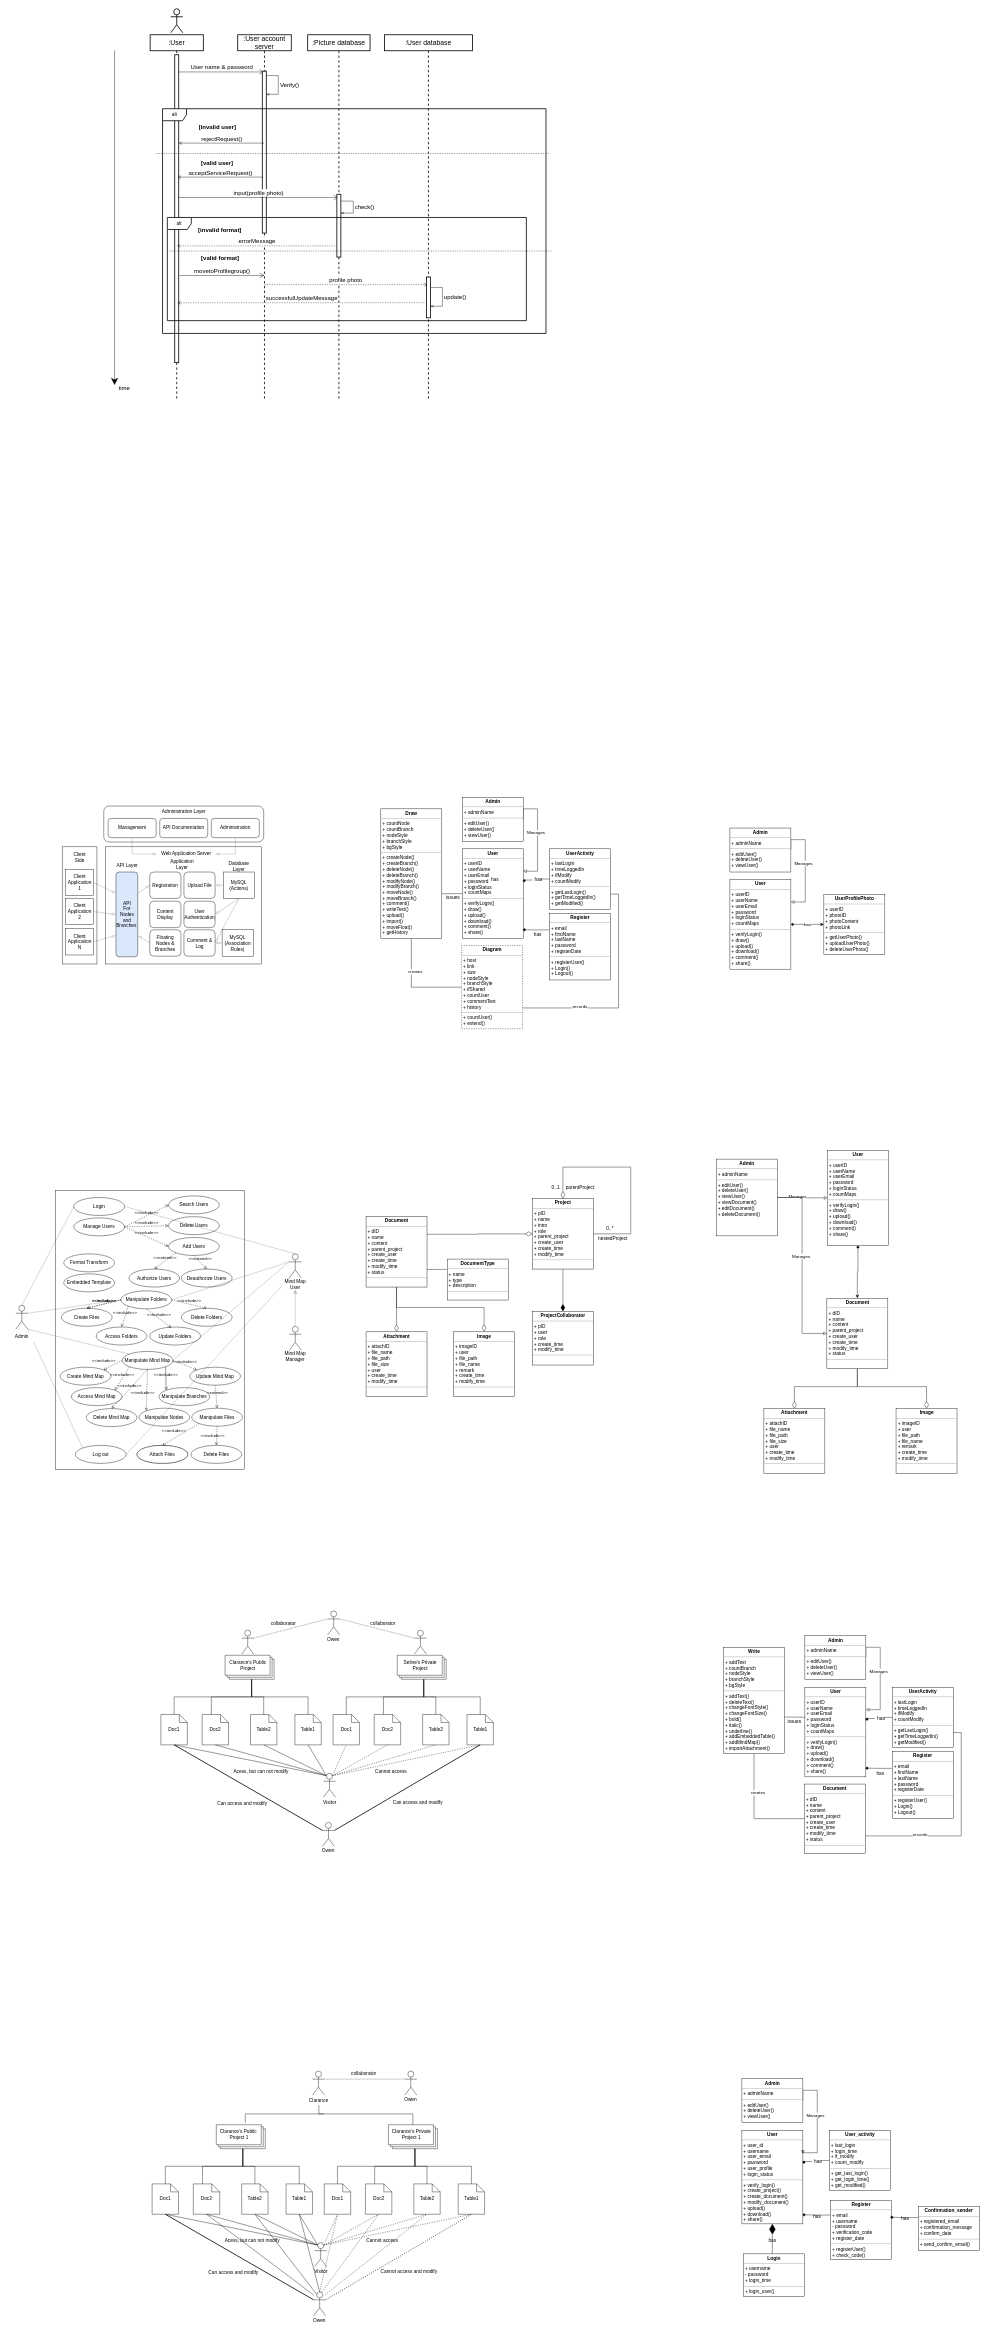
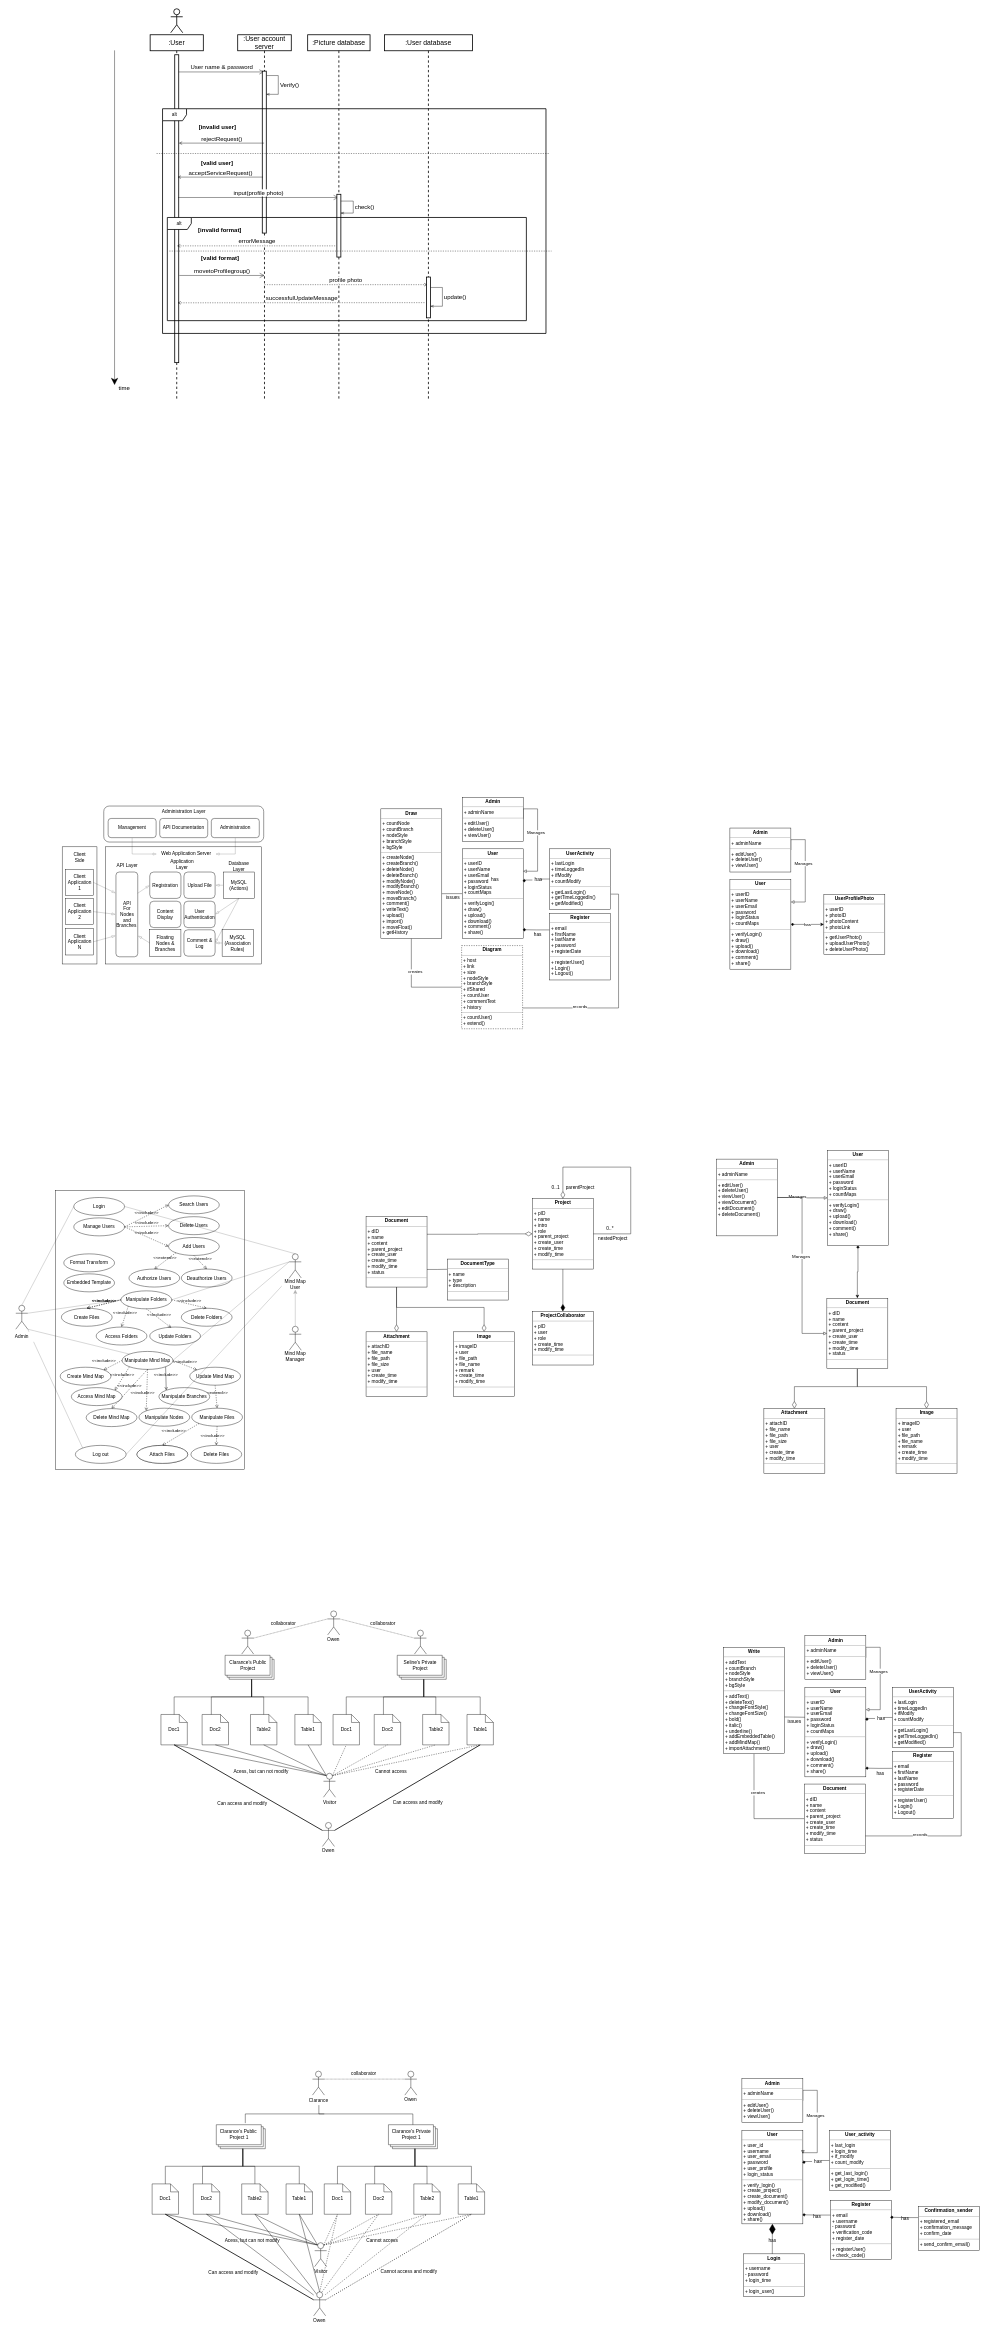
(127, 914) -> (127, 914)
(165, 943) -> (165, 943)
